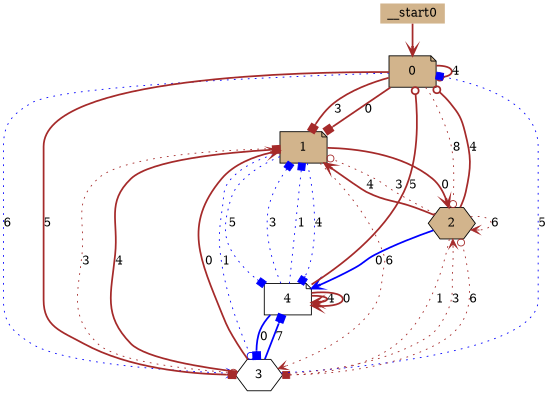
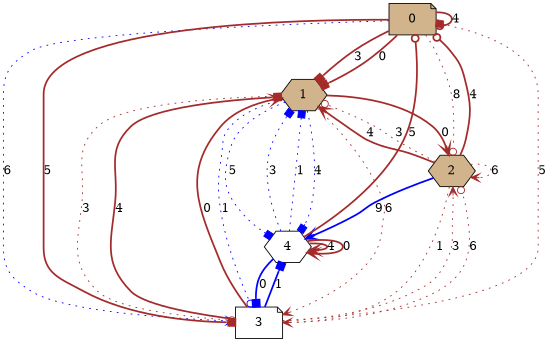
(413, 14) -> none
(304, 147) -> (304, 95)
(379, 261) -> (379, 209)
(288, 299) -> (288, 247)
(538, 299) -> (538, 246)
(280, 337) -> (279, 285)
(400, 341) -> (400, 289)
(259, 375) -> (259, 323)
